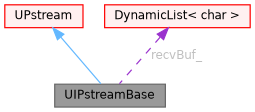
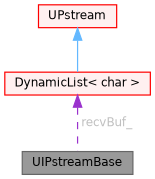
(81, 60) -> (78, 56)
